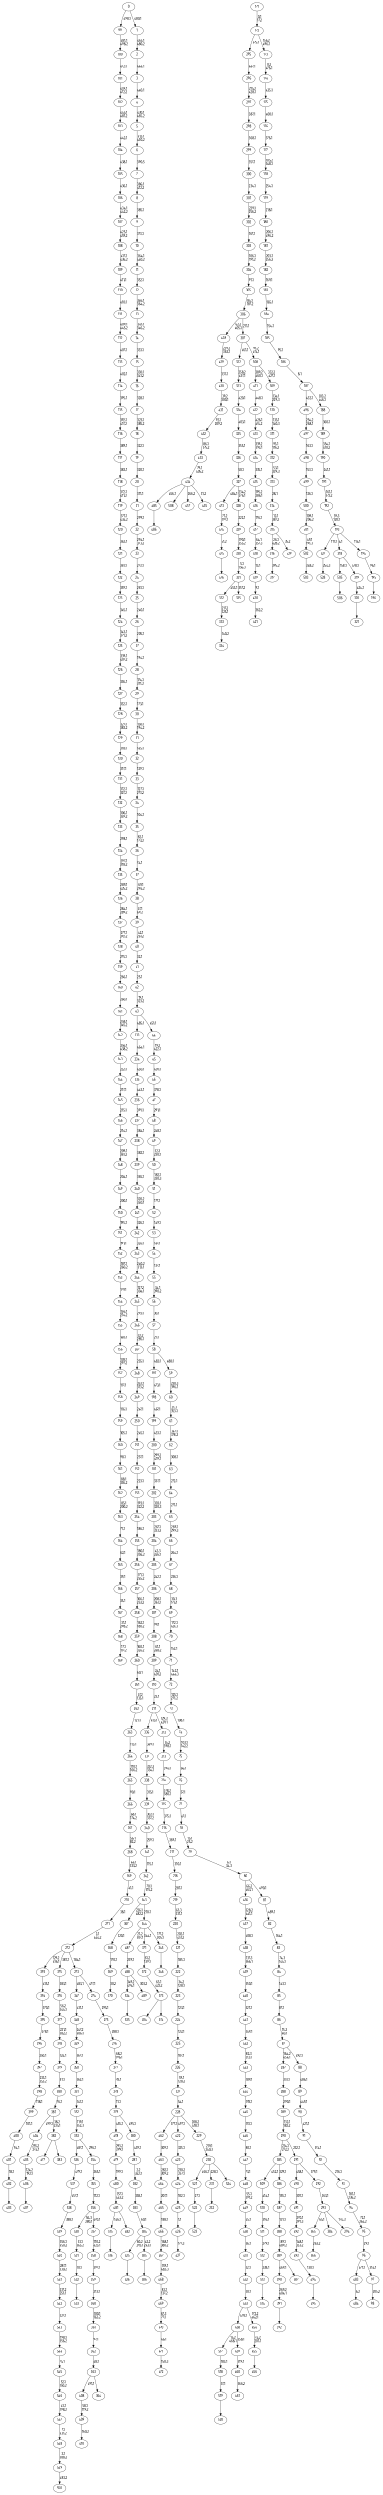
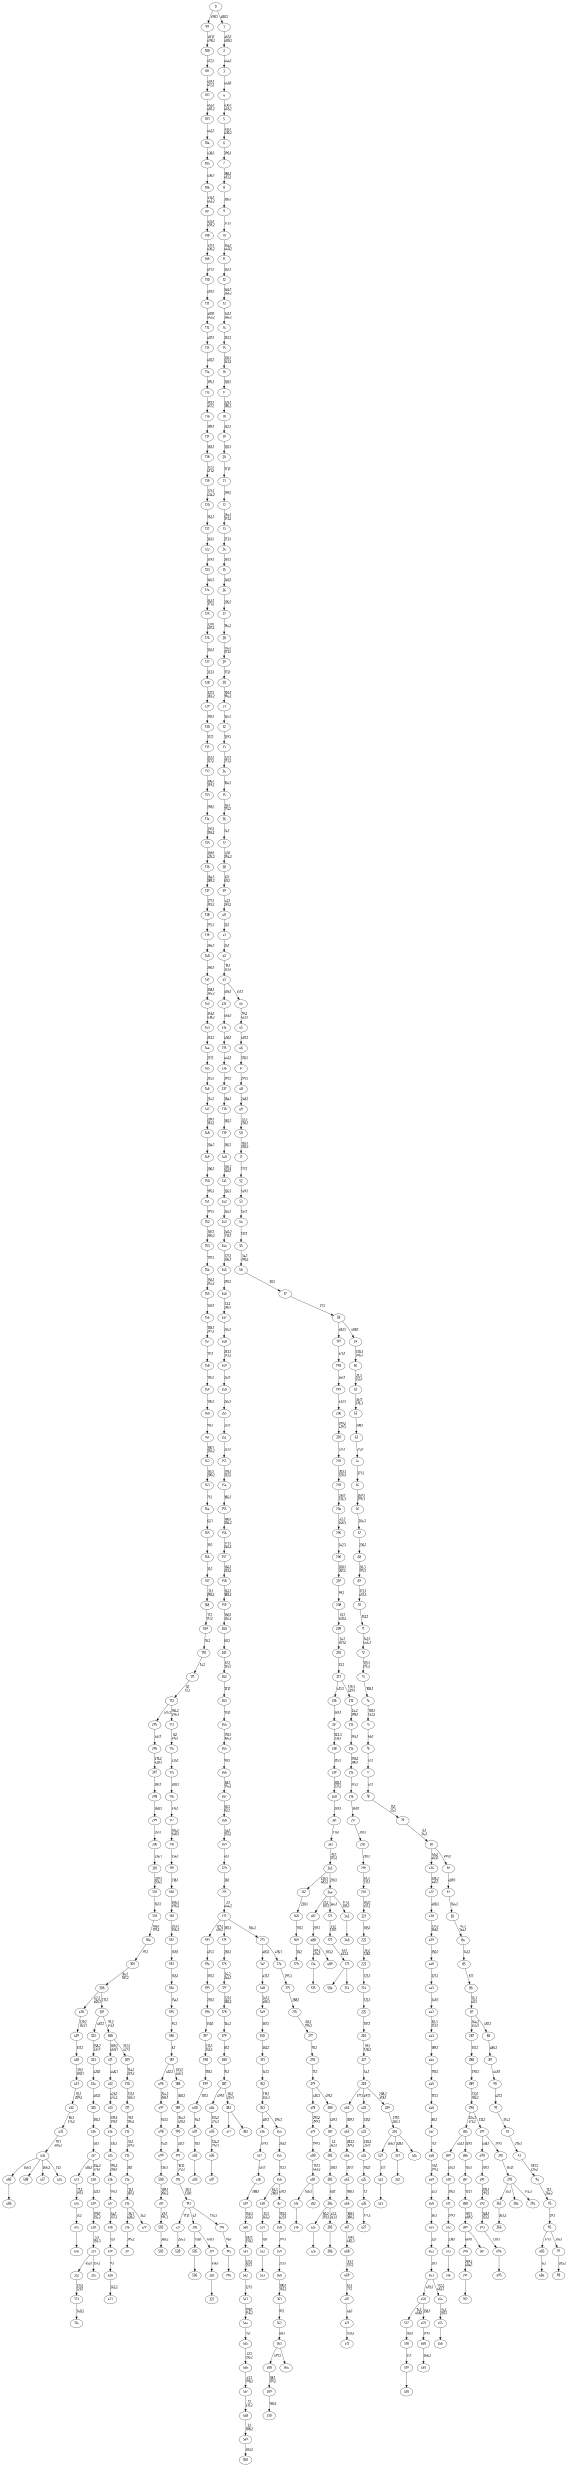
(141, 162) -> (228, 154)
(360, 588) -> (215, 2264)
none -> (204, 1653)
(92, 1984) -> (278, 1952)
